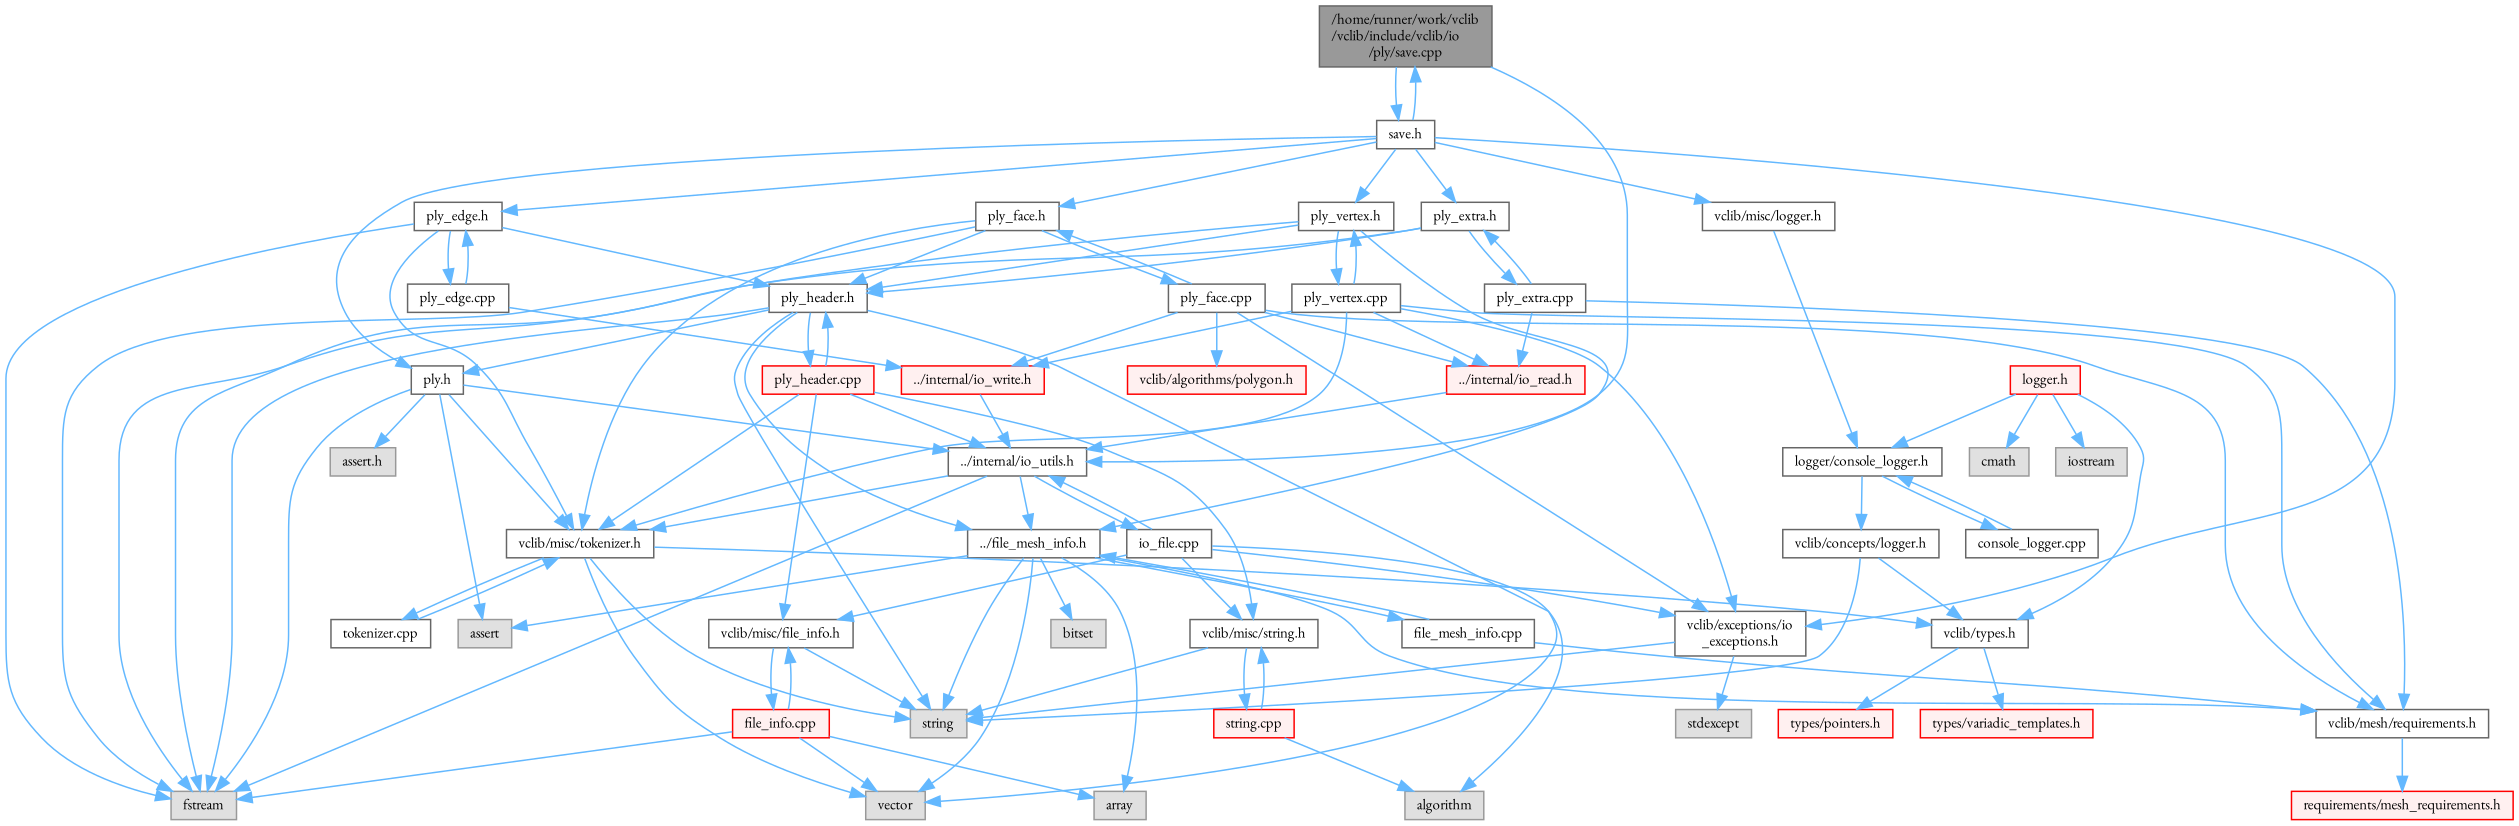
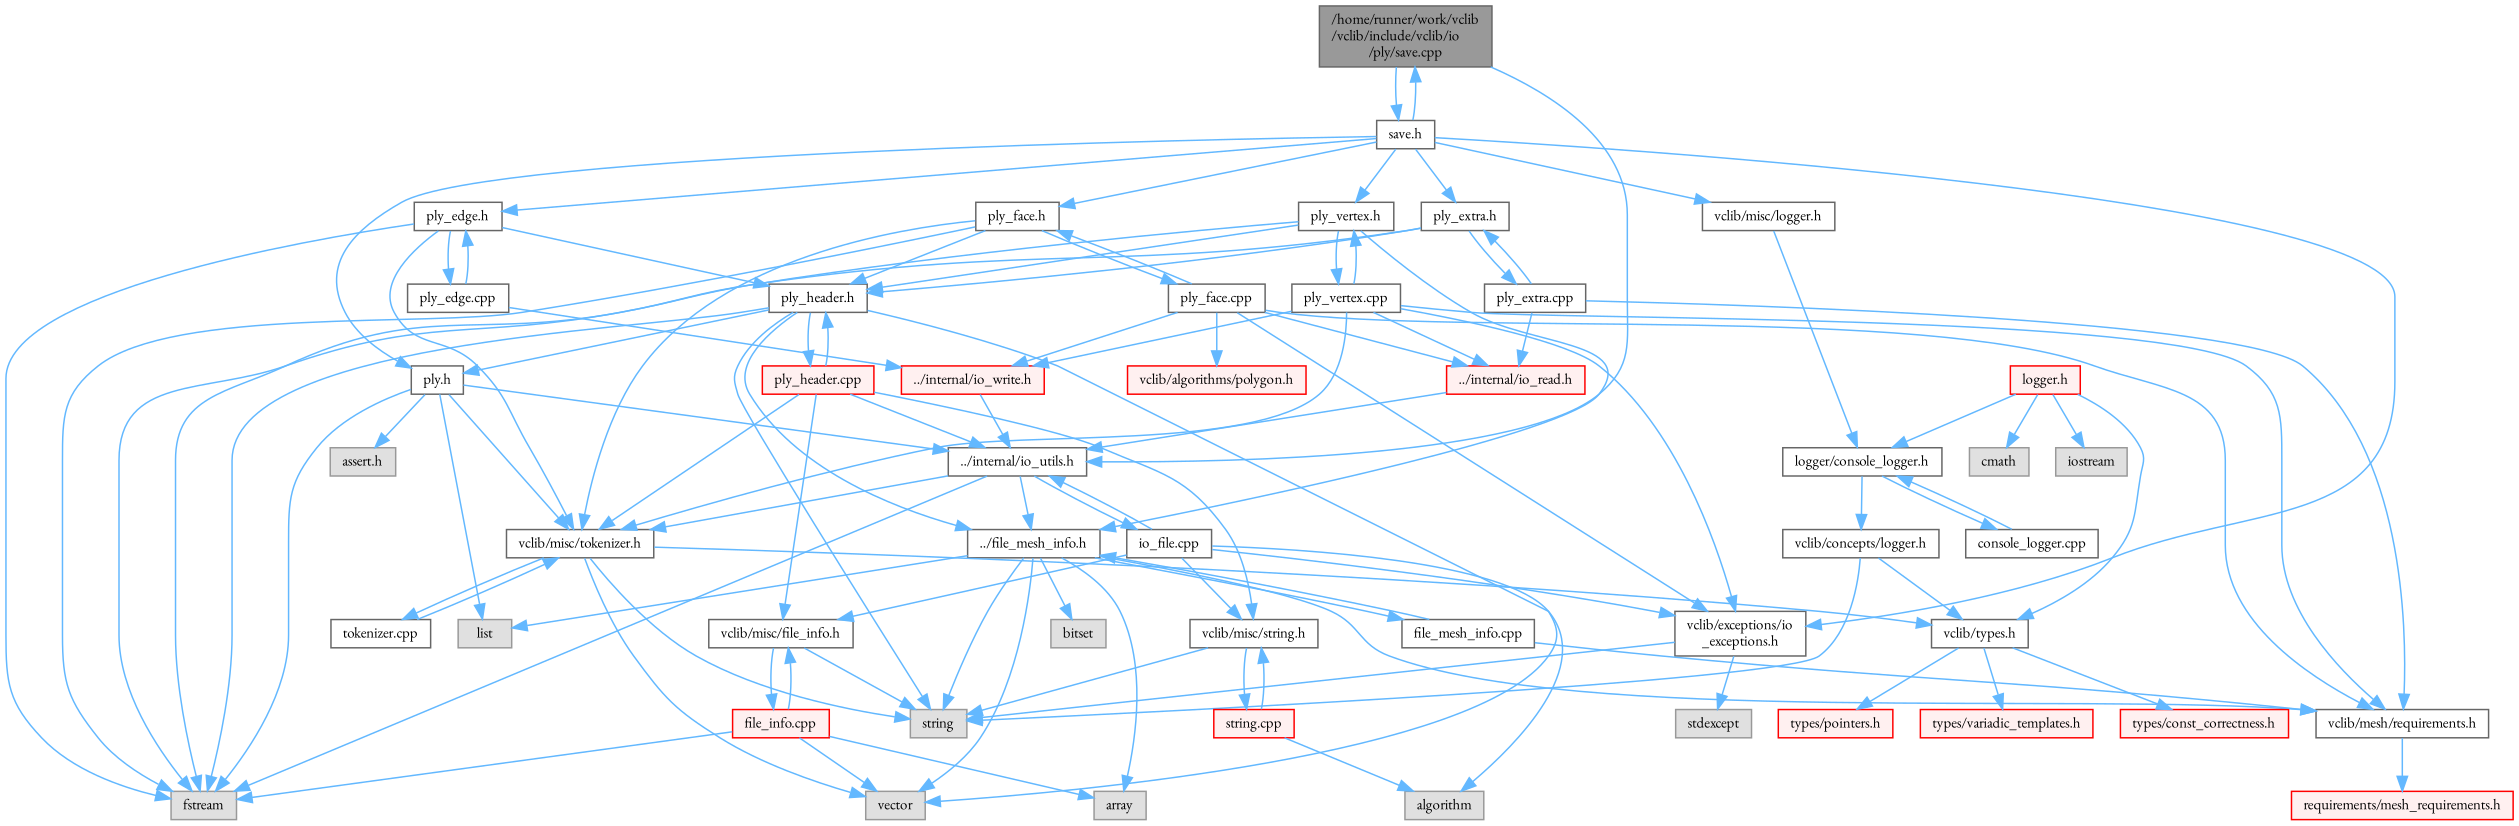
(485, 634) -> (485, 634)
none -> (2204, 724)
